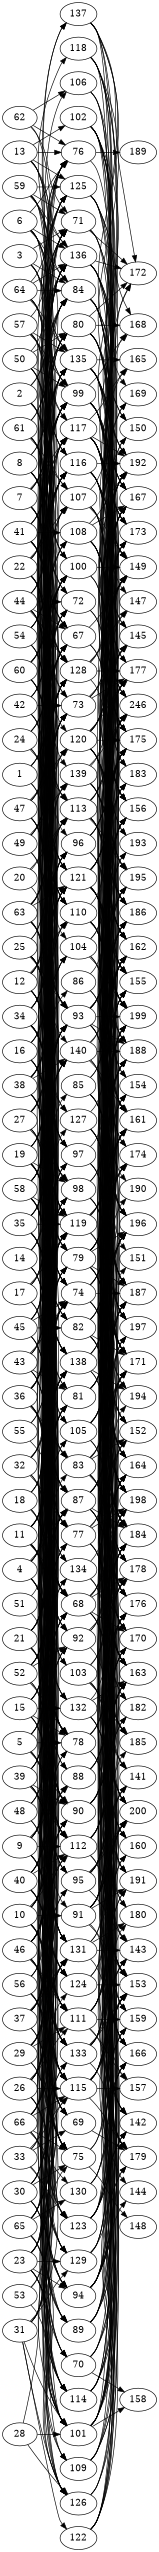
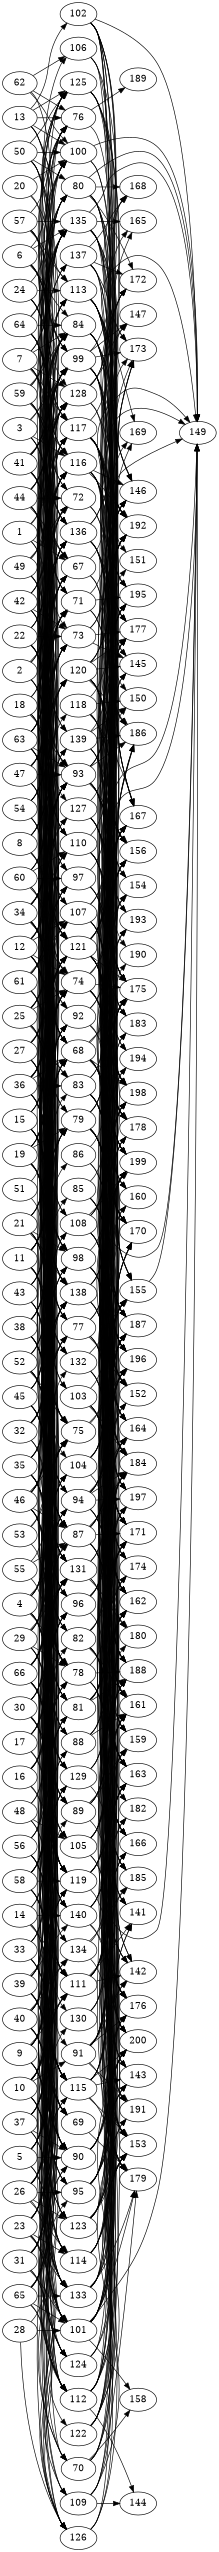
(138, 706) -> (138, 492)
(109, 830) -> (188, 868)
none -> (108, 990)
(138, 2089) -> none
(138, 2227) -> none
